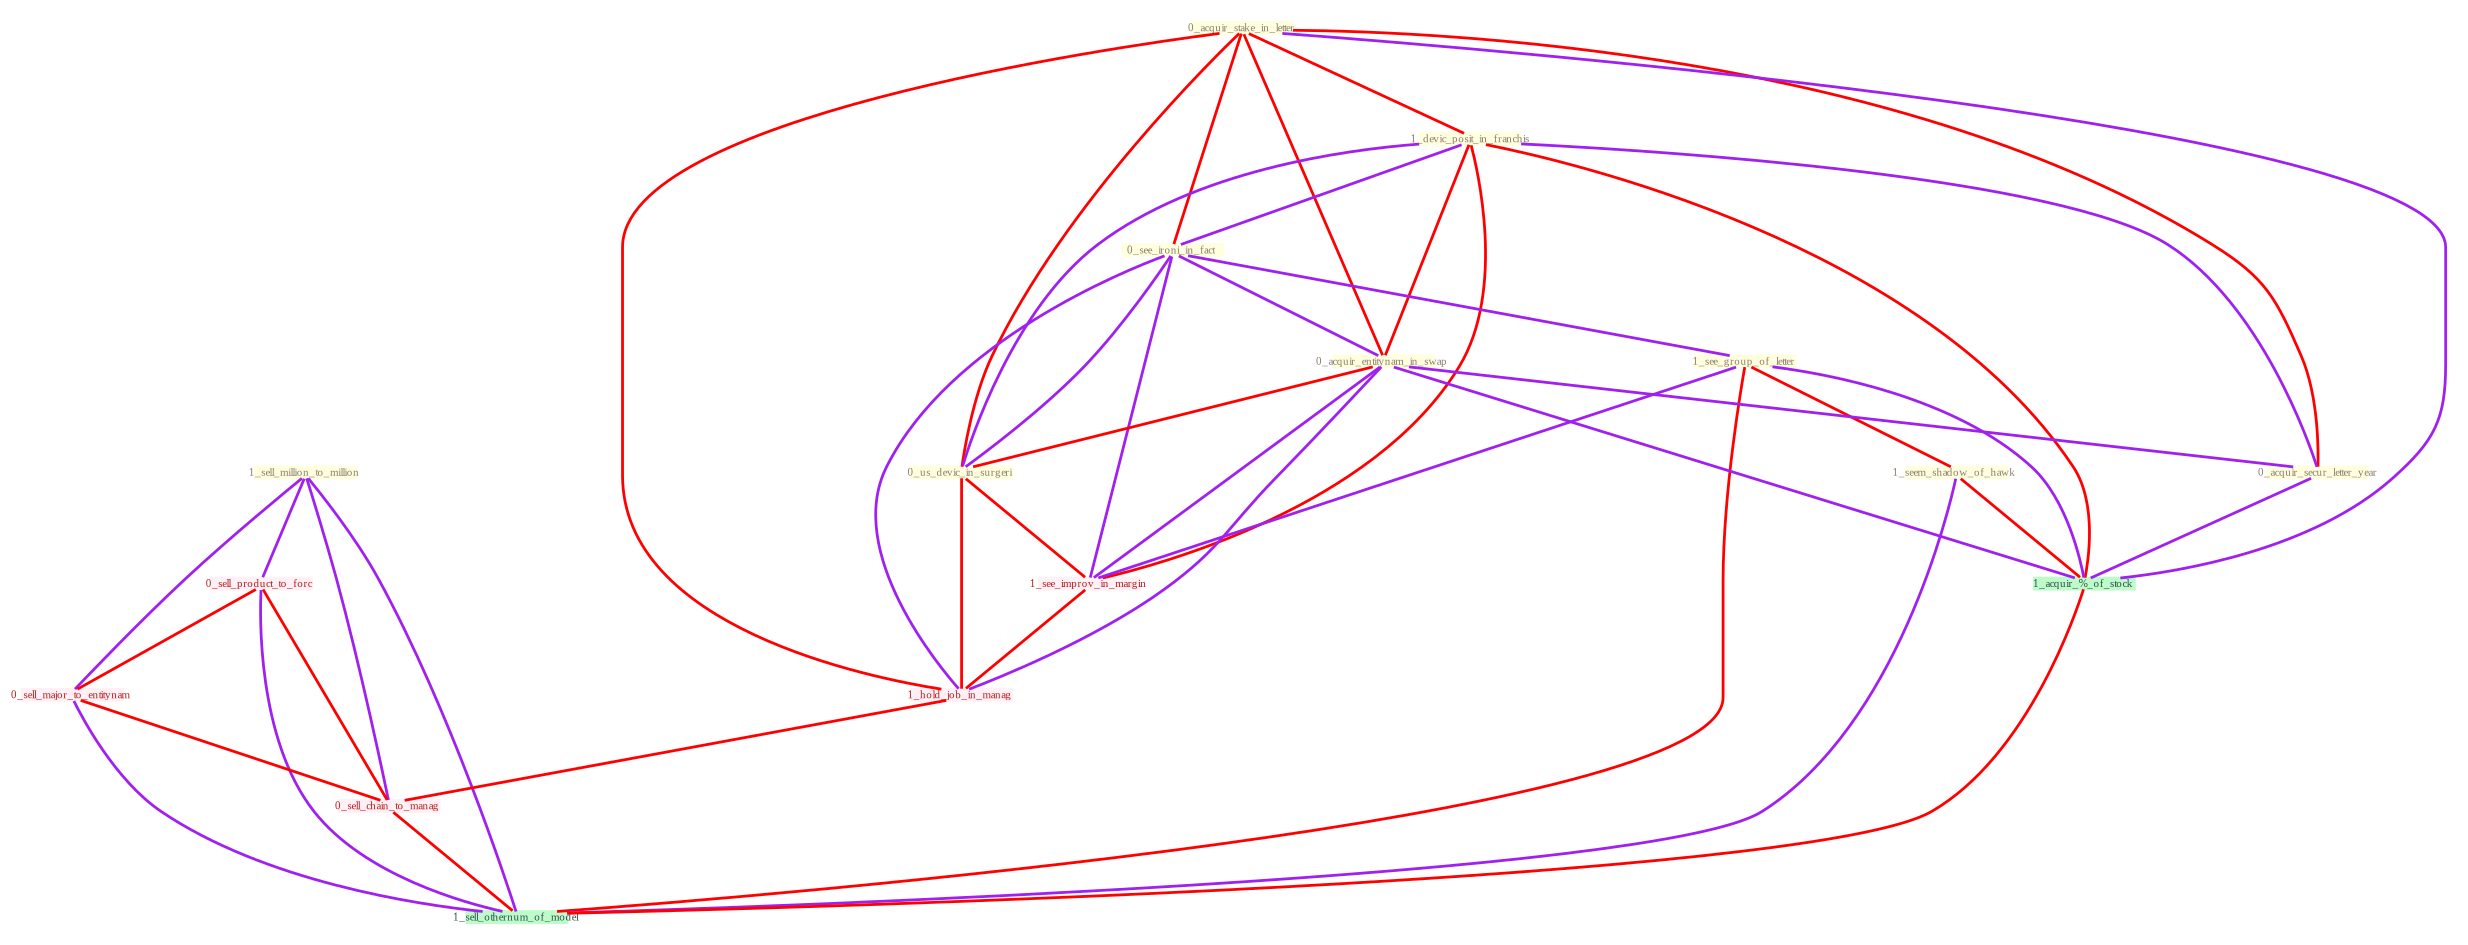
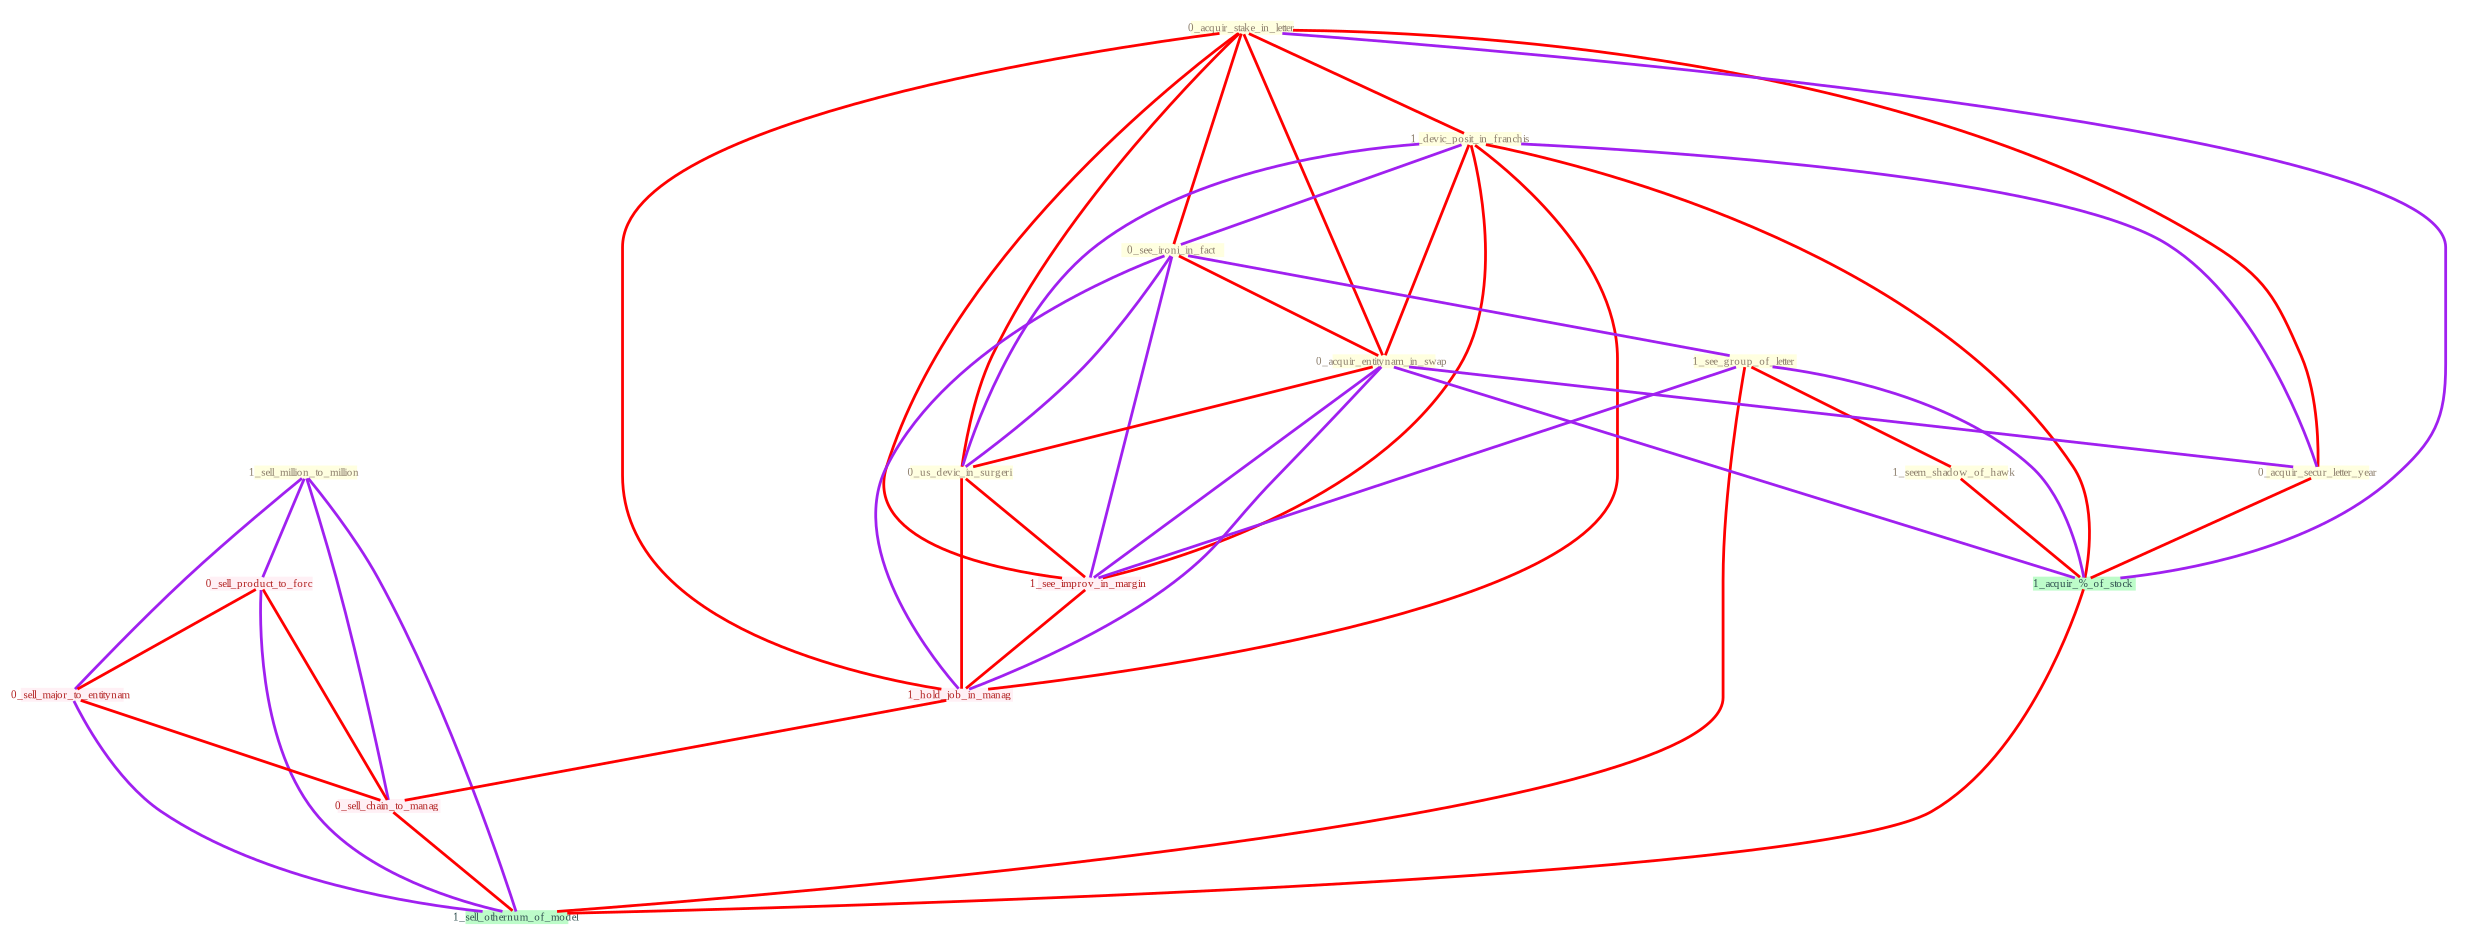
(1279, 306) -> (1279, 306)
none -> (960, 318)
(2201, 528) -> (2201, 528)
none -> (1509, 575)
(1602, 848) -> none
